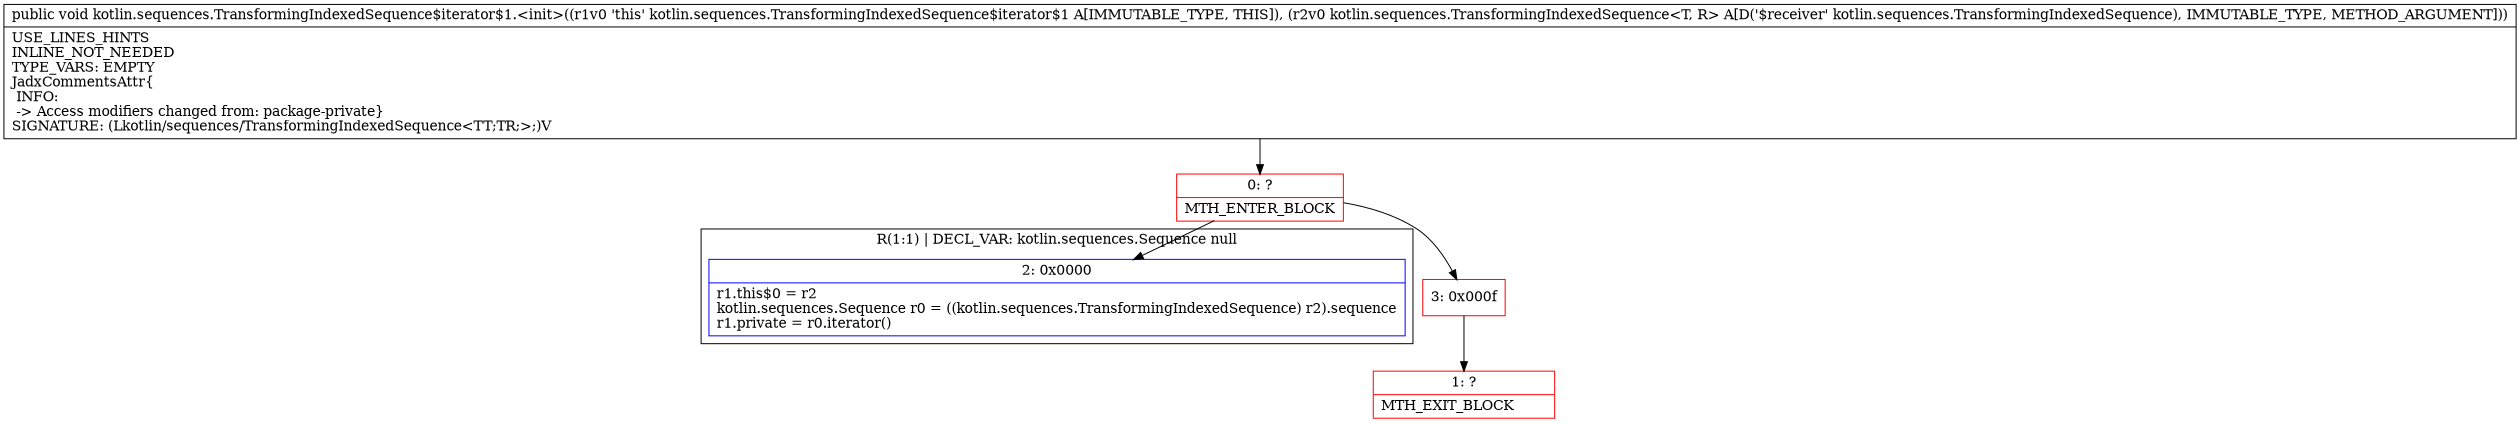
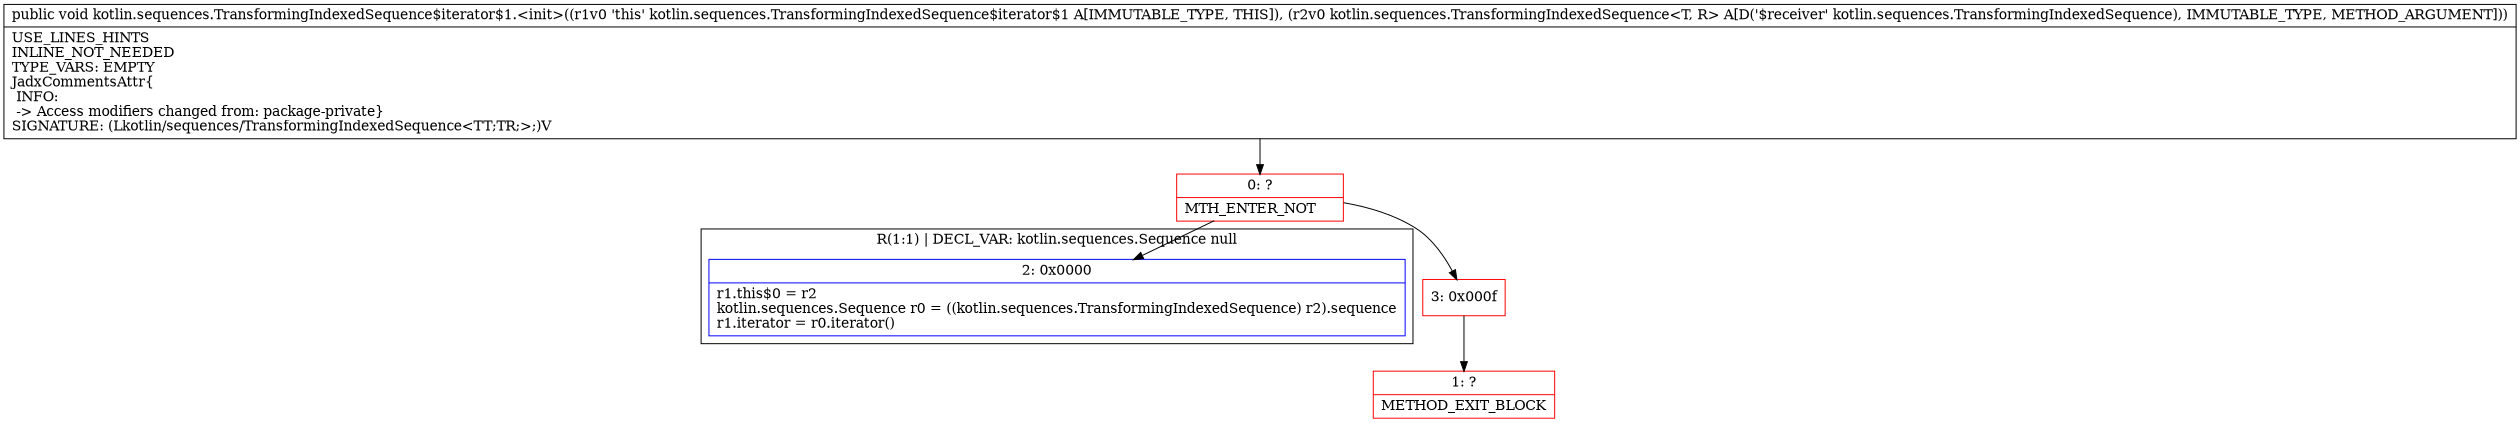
(1260, 209) -> (1250, 209)
(804, 324) -> (806, 324)
(1448, 406) -> (1464, 406)
